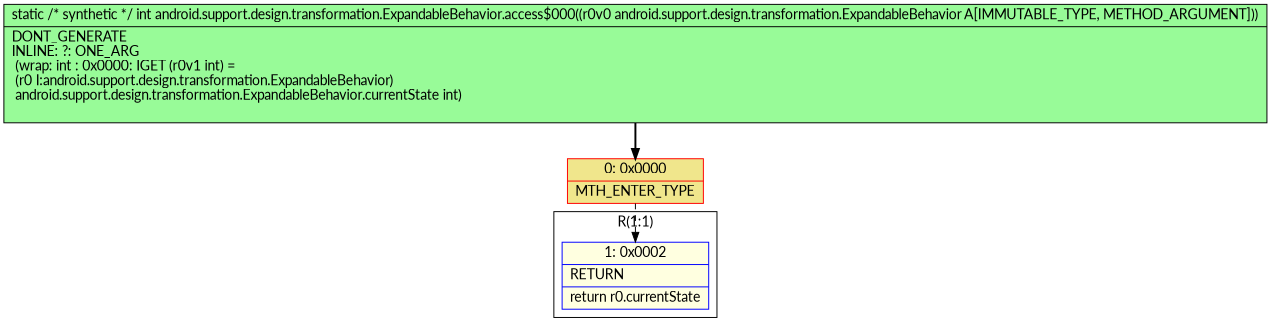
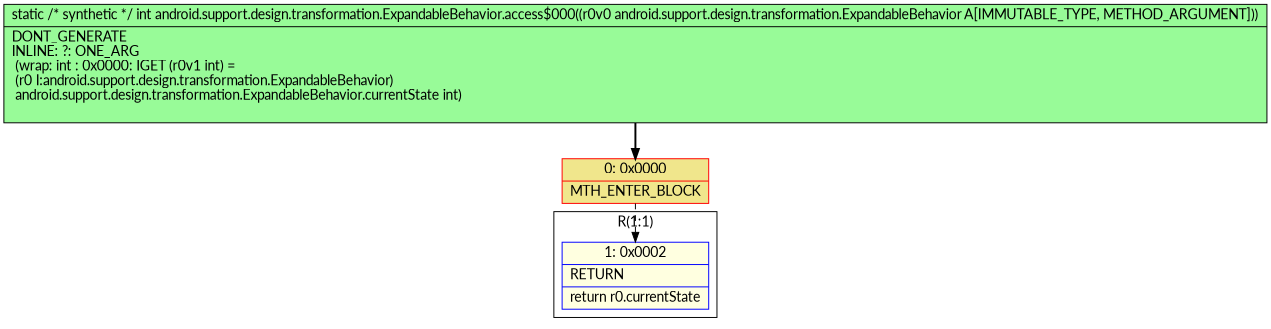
(635, 192) -> (635, 192)
